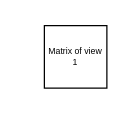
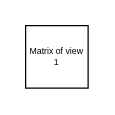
(76, 57) -> (57, 57)
